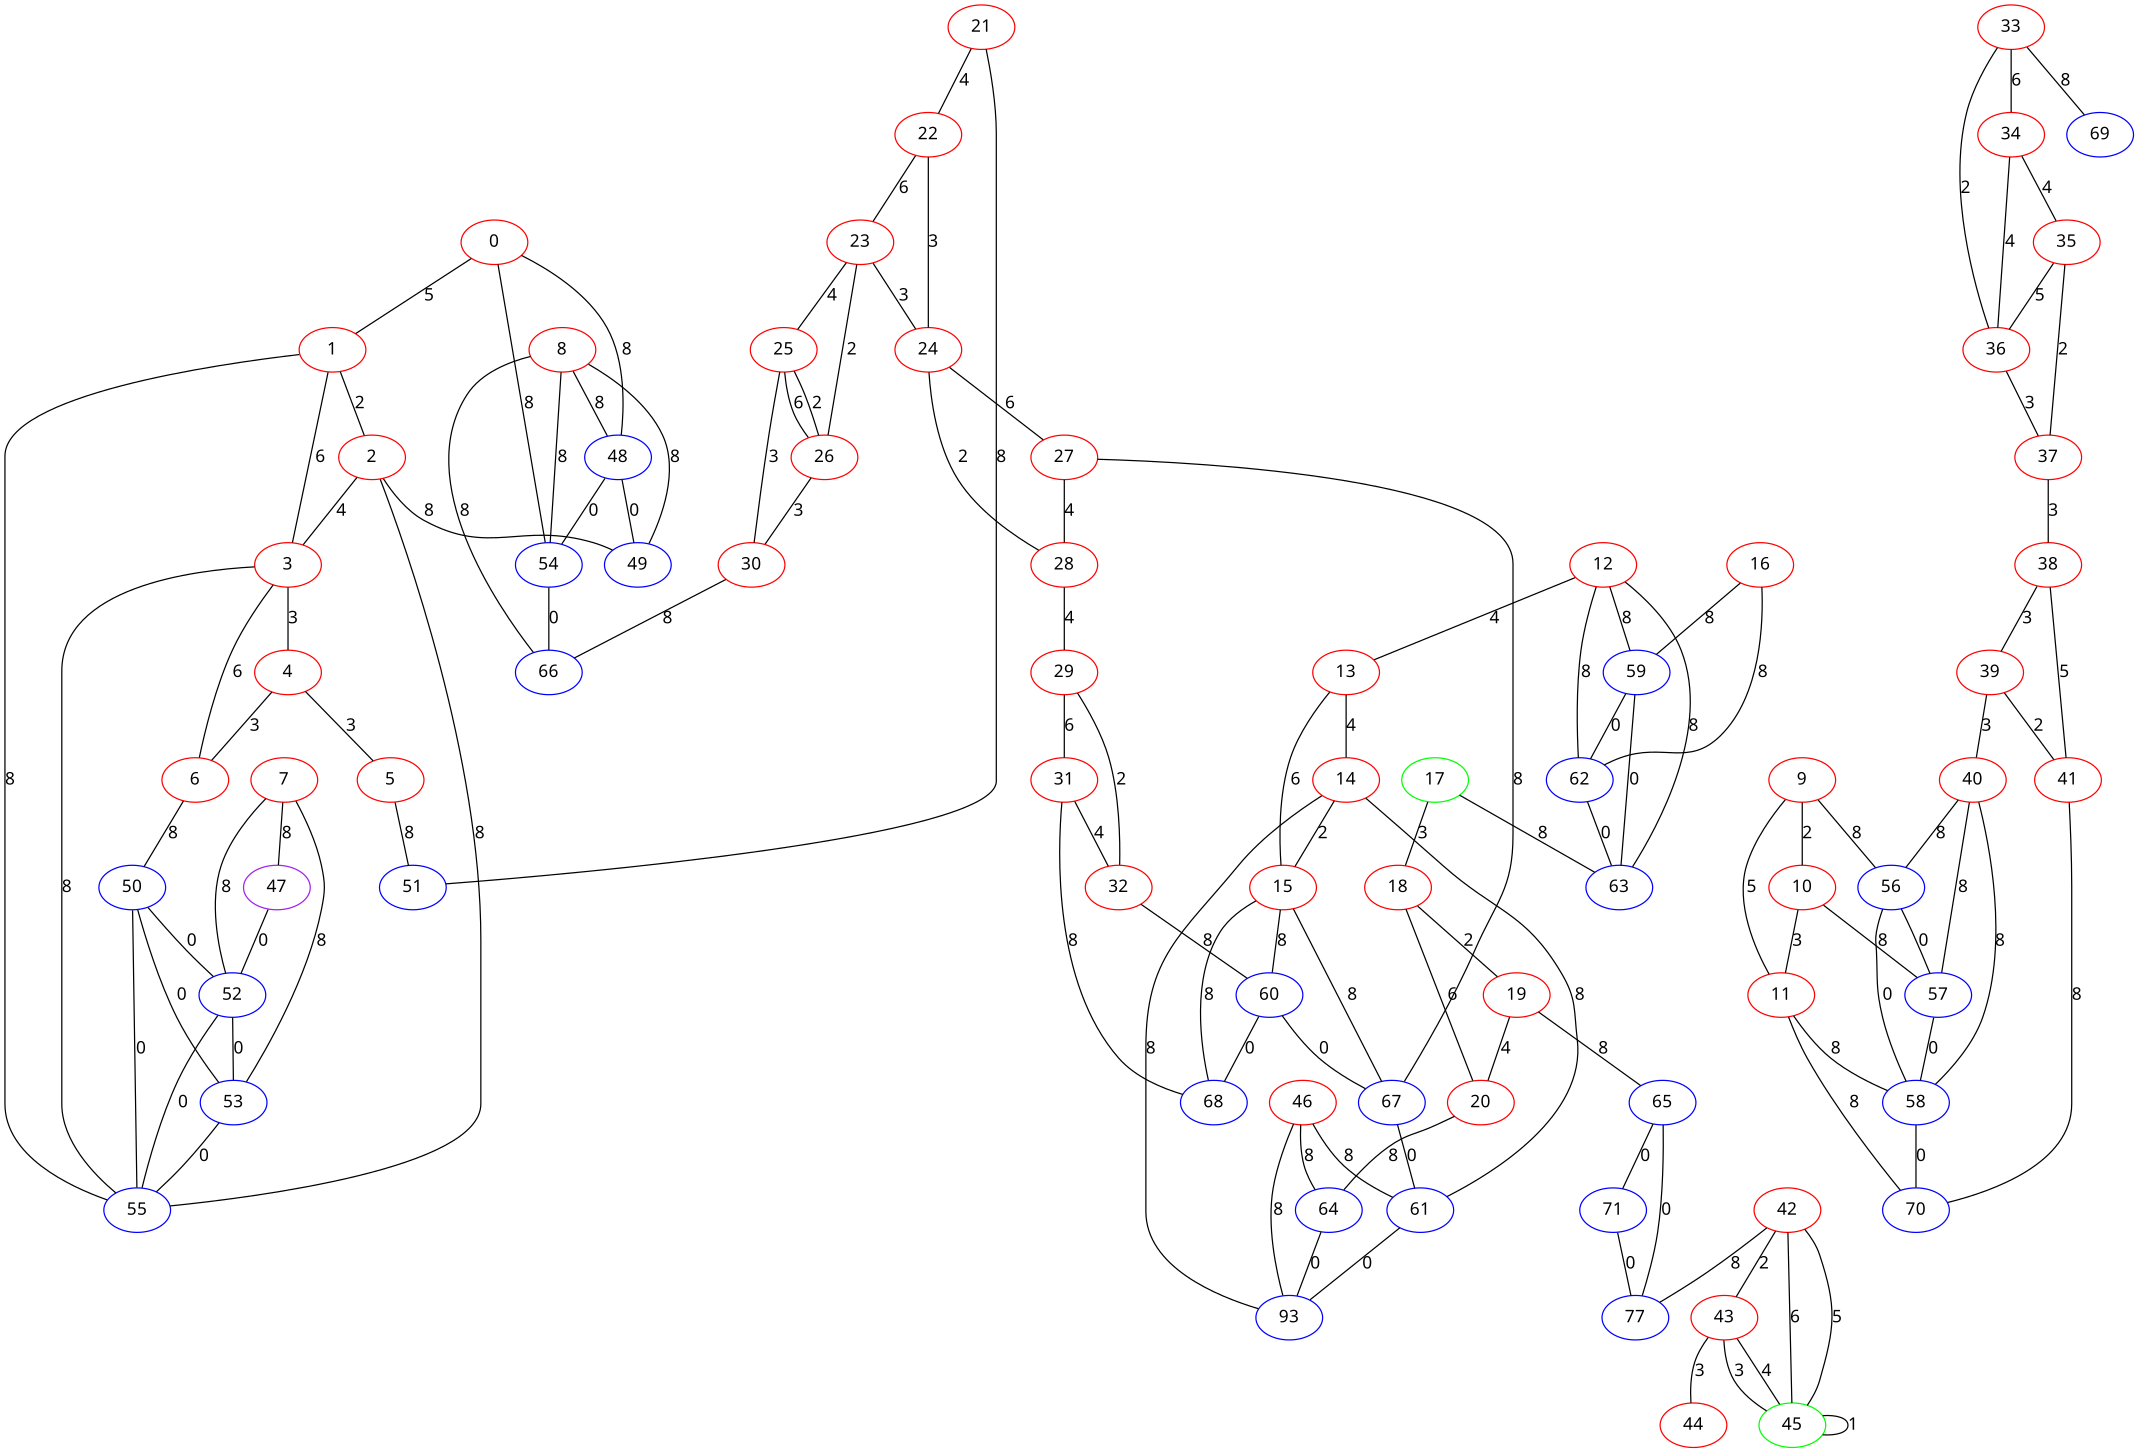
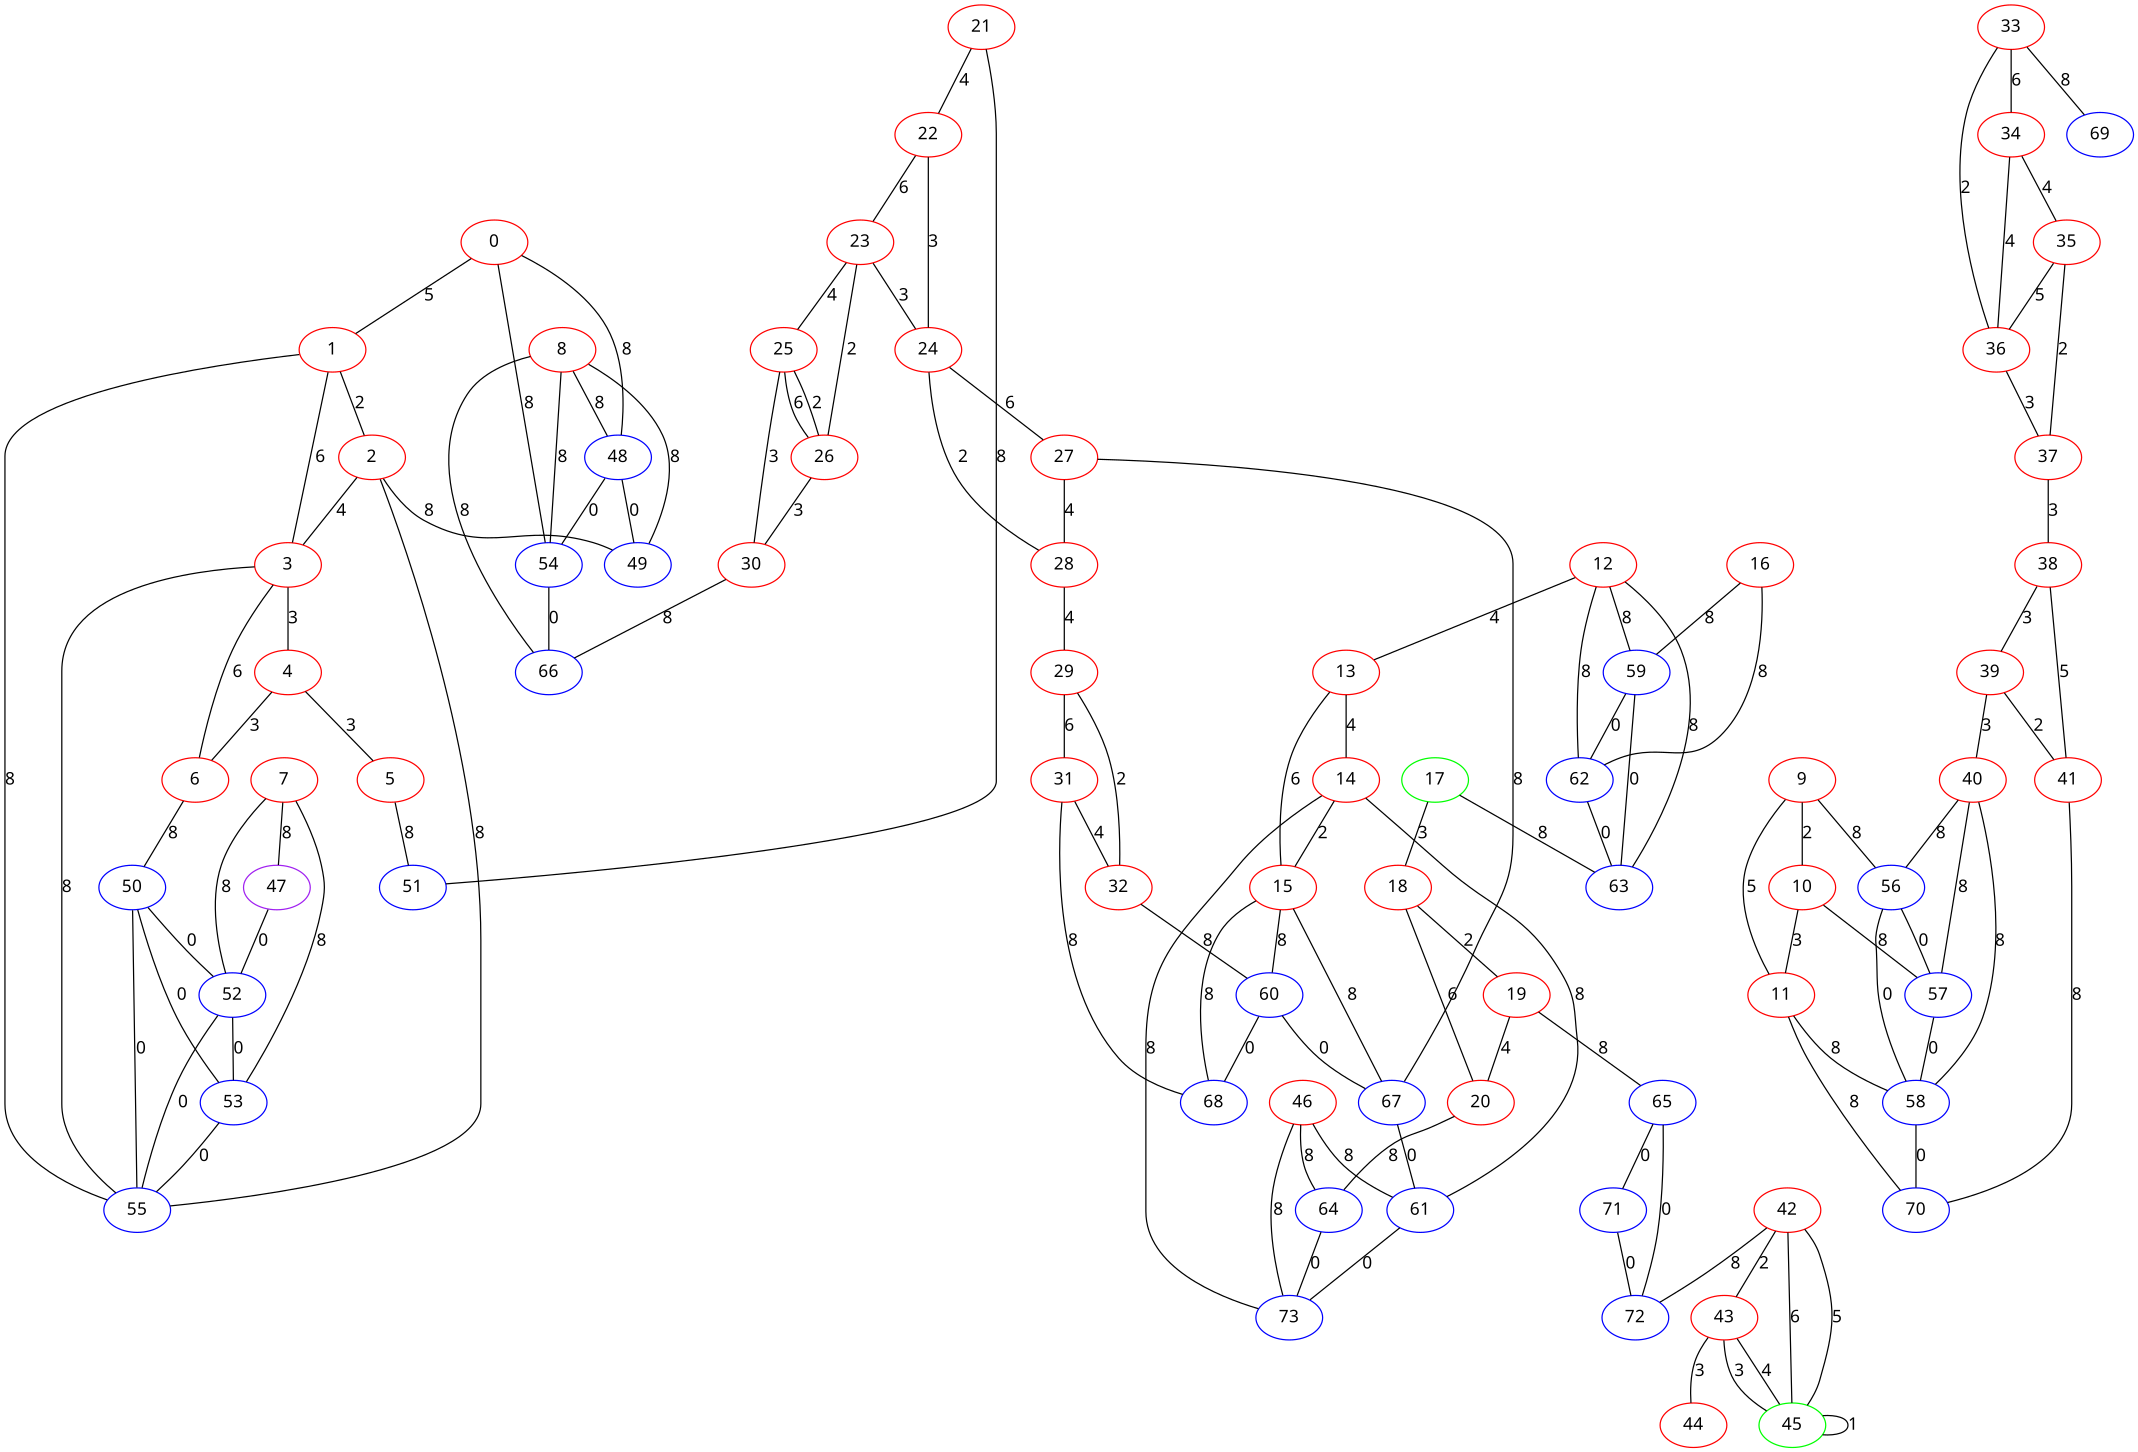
(1289, 1318) -> (1289, 1318)
(1635, 1318) -> (1635, 1318)
